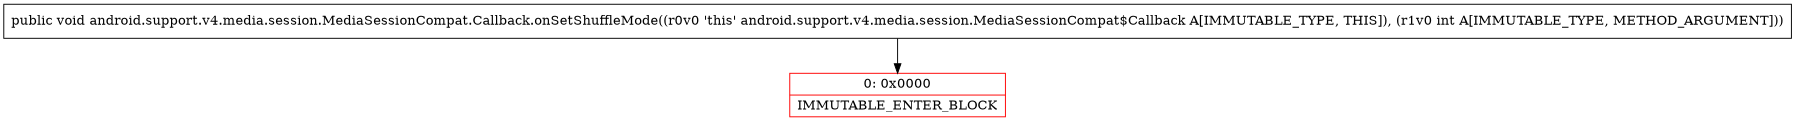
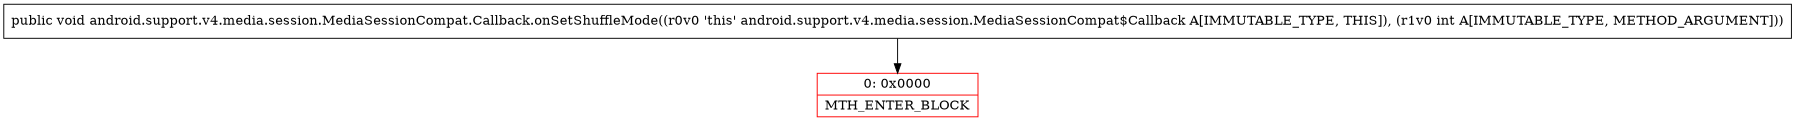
(898, 105) -> (898, 105)
